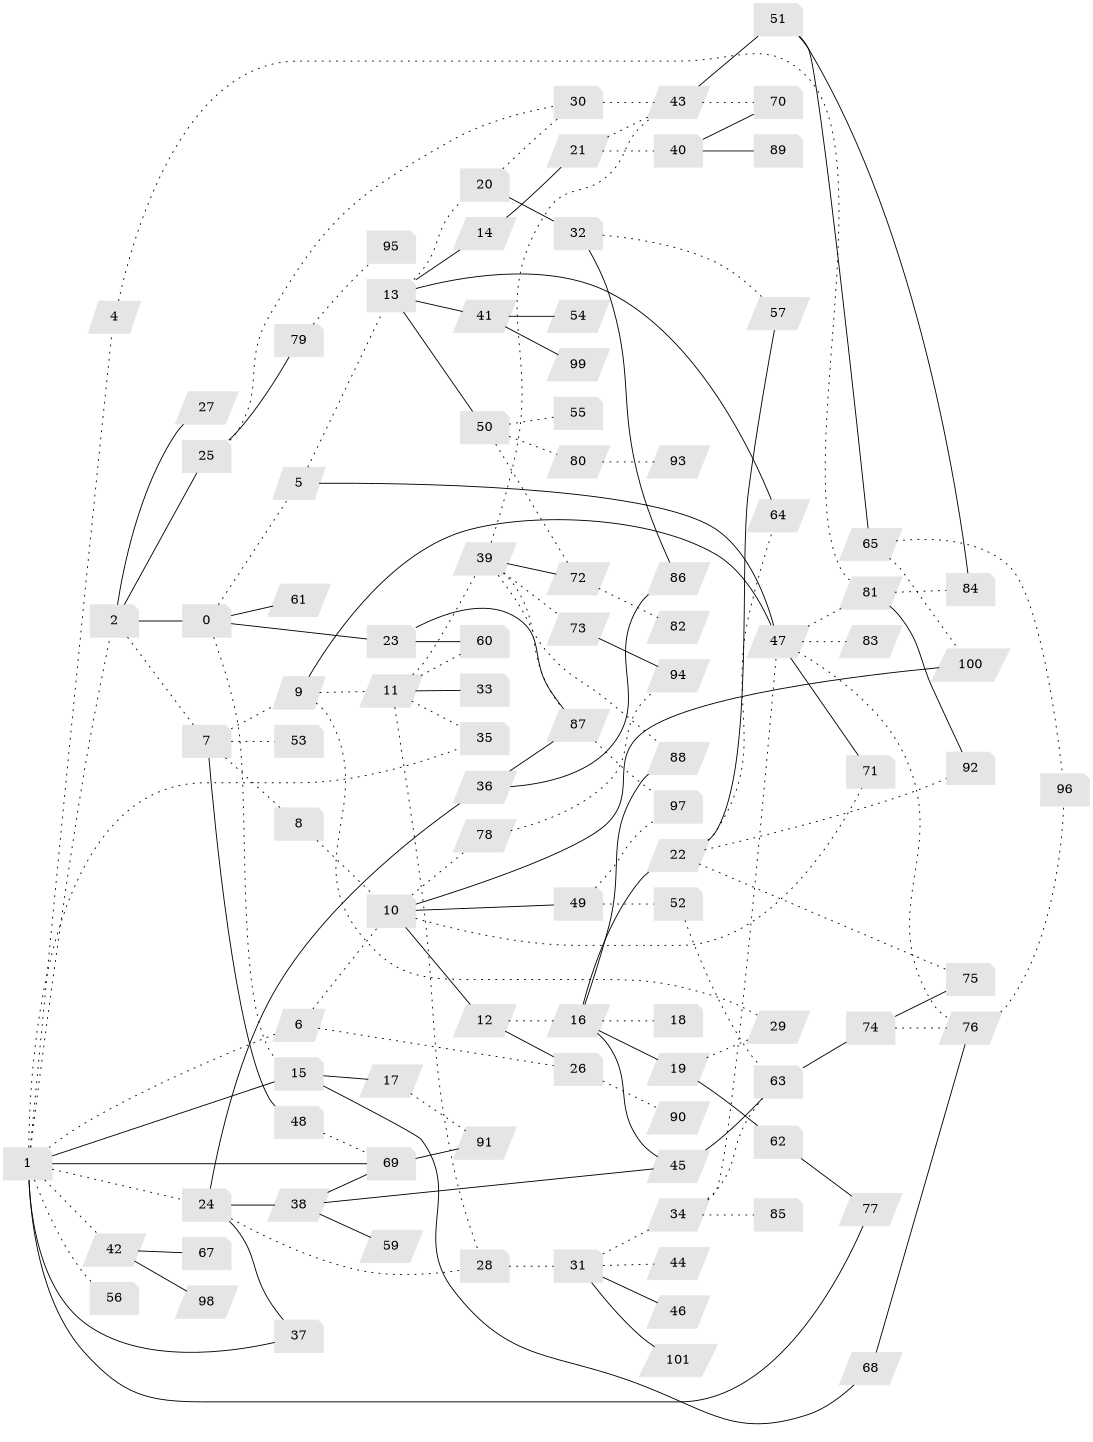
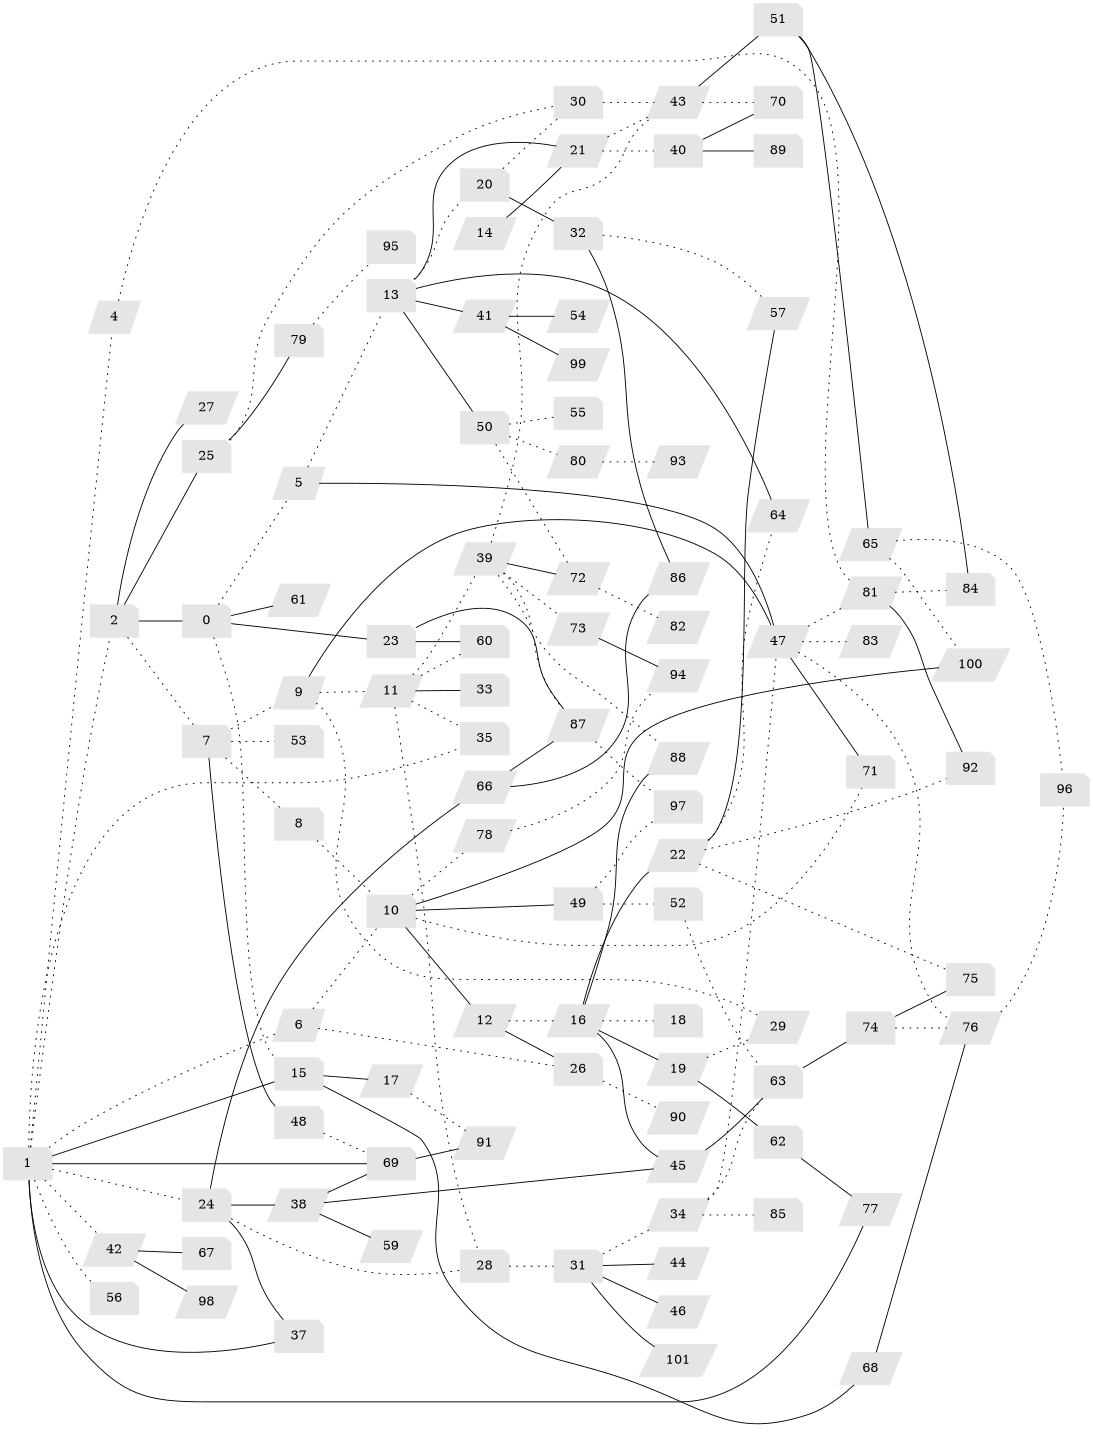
(438, 265) -> (446, 169)
(485, 787) -> (485, 787)
(628, 1265) -> (628, 1265)
